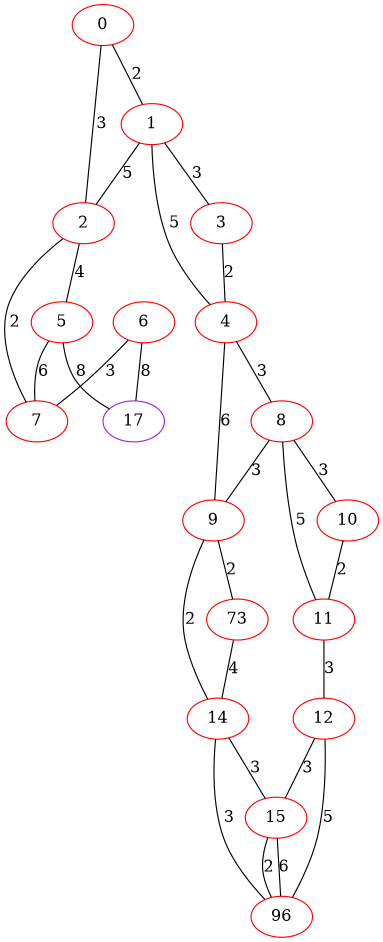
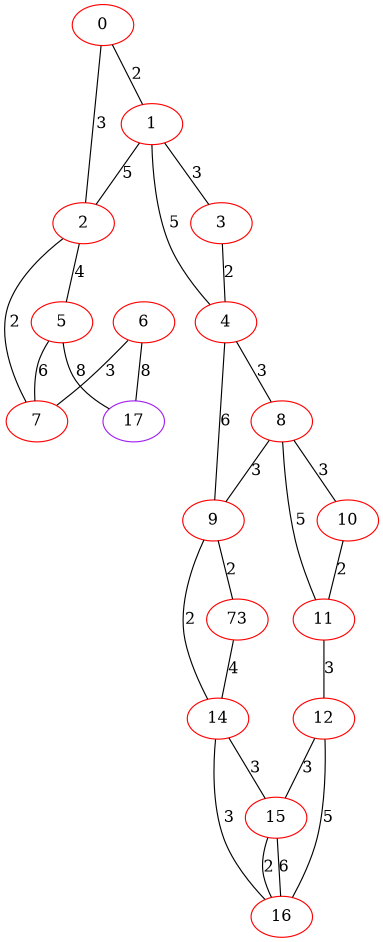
(282, 917) -> (282, 917)
